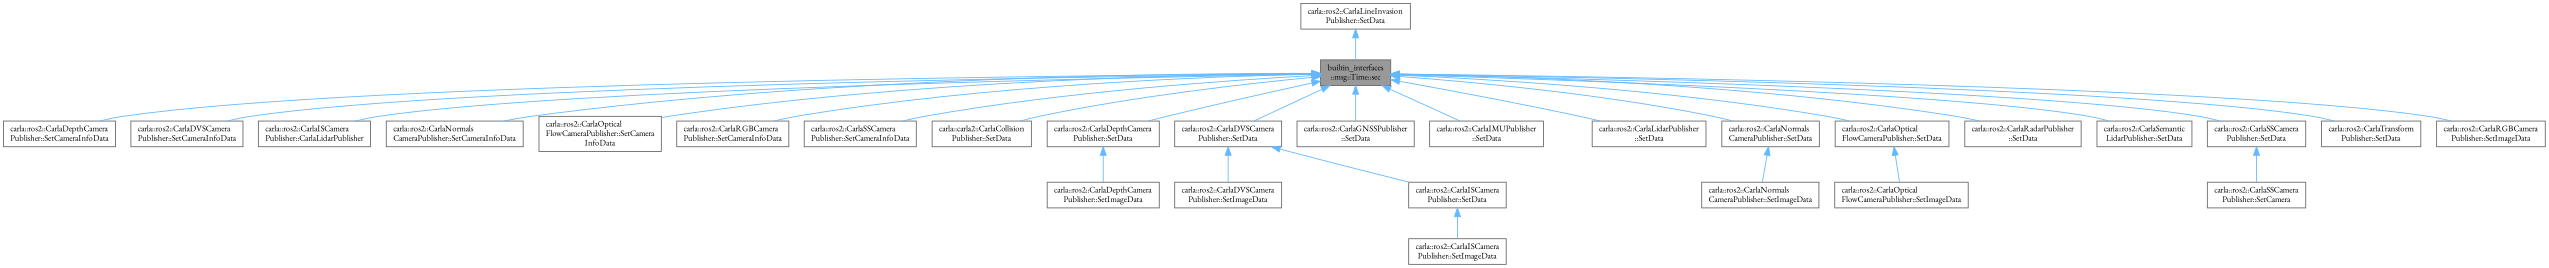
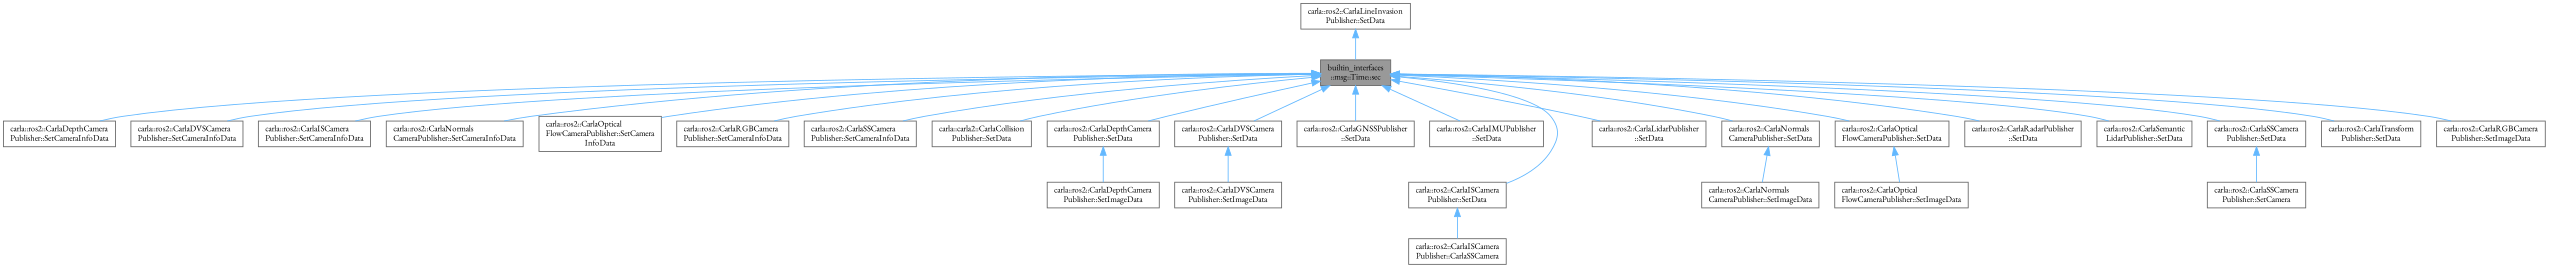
(314, 134) -> (314, 134)
(1345, 166) -> (1517, 98)
(1457, 252) -> (1457, 252)
